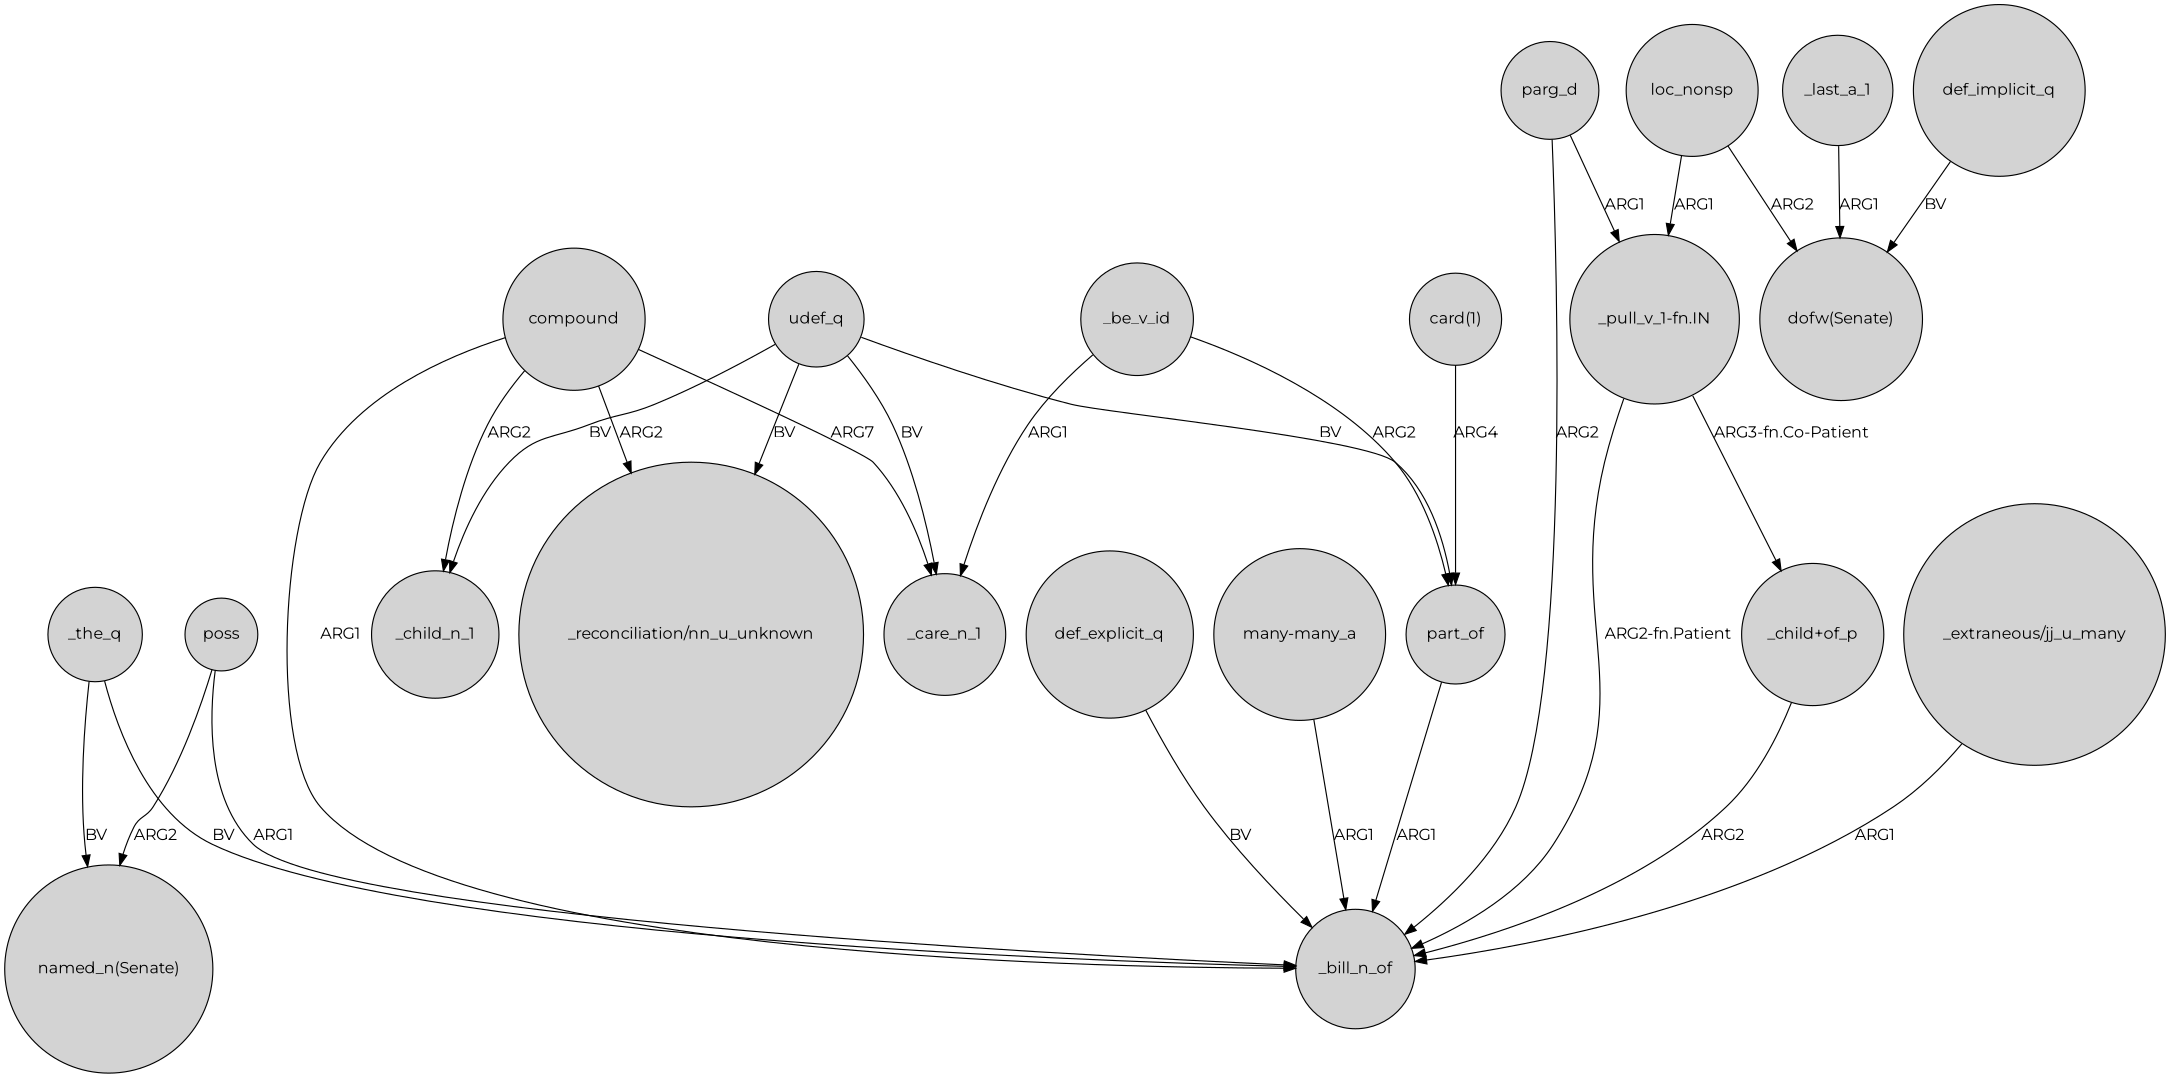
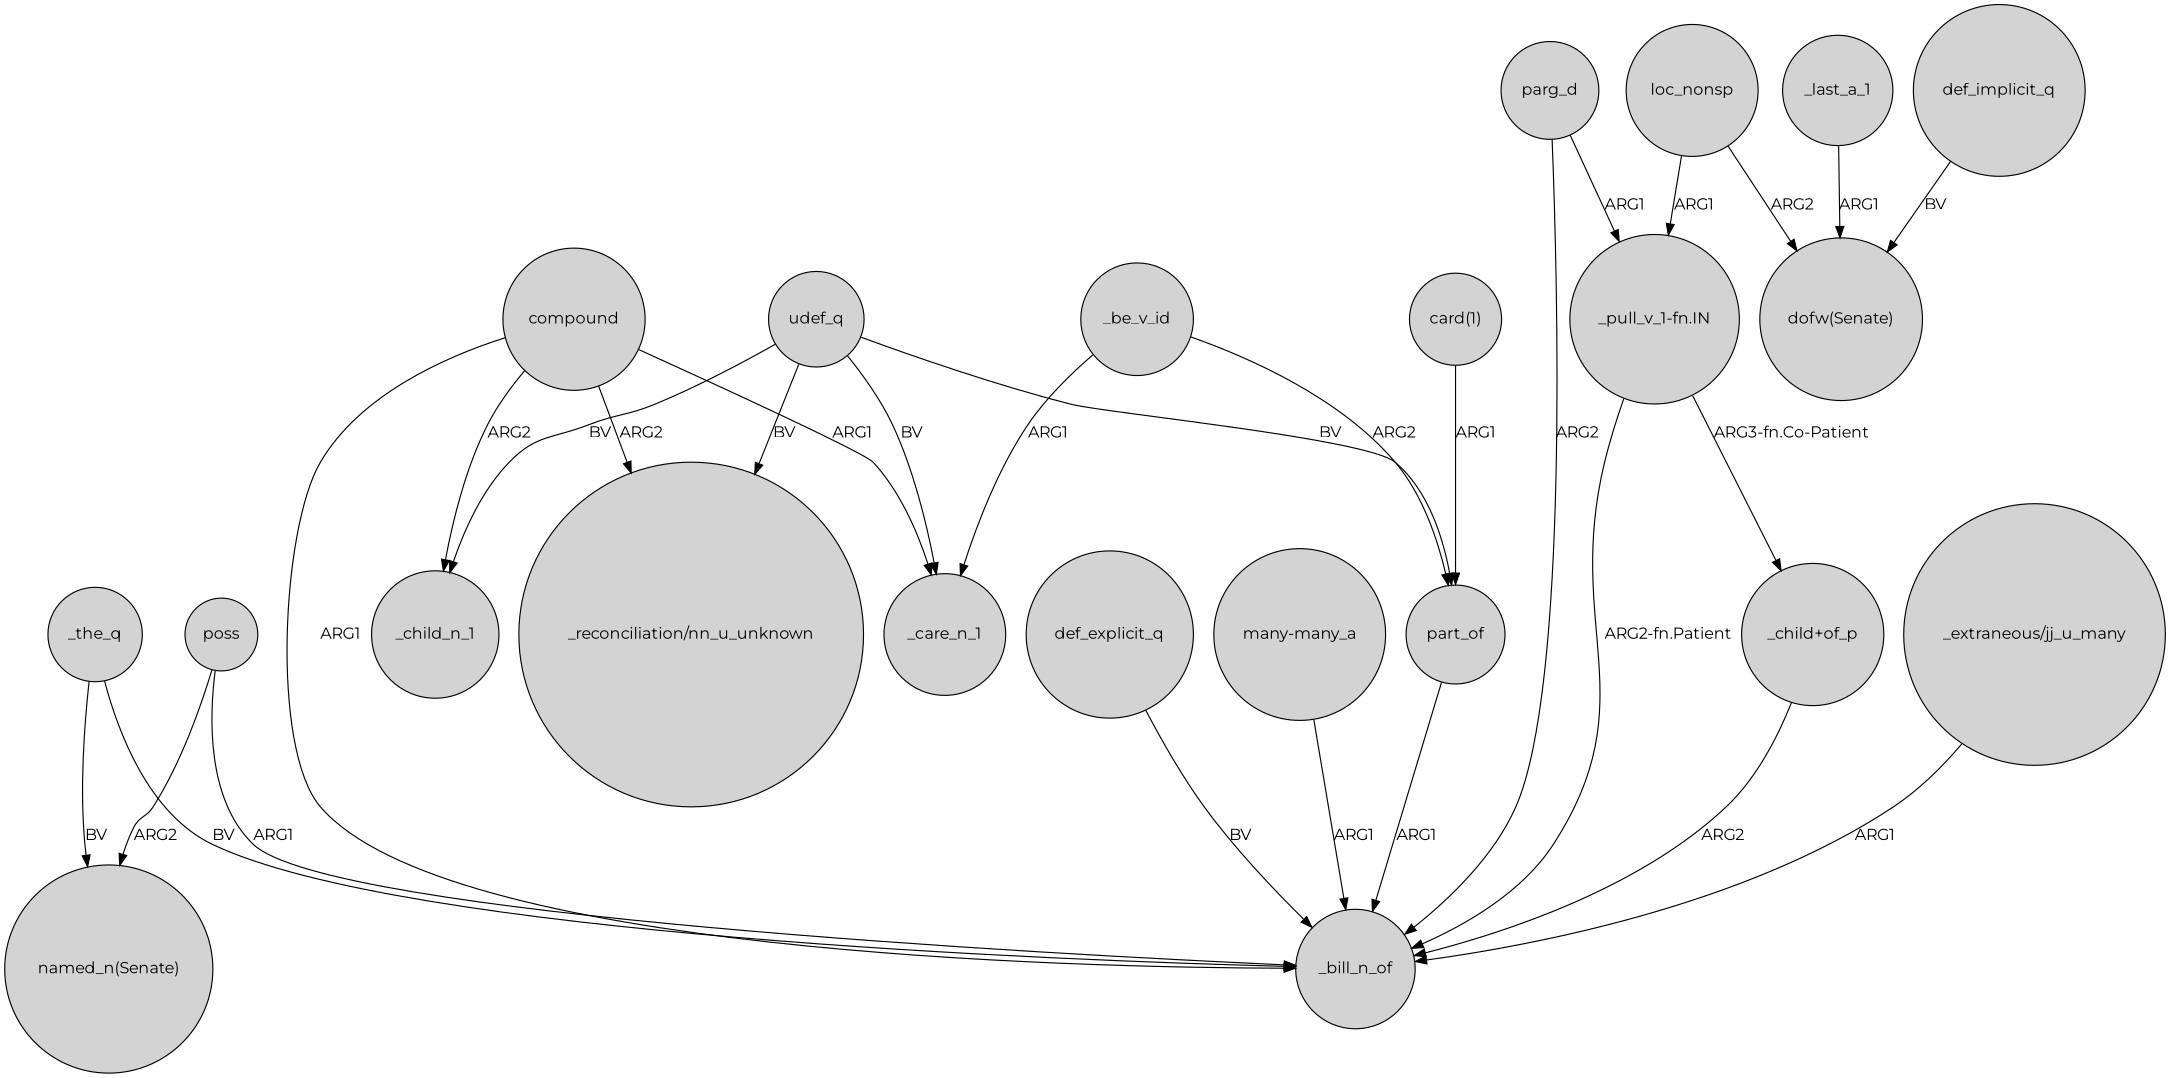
(853, 433) -> (853, 433)
(1476, 433) -> (1476, 433)
